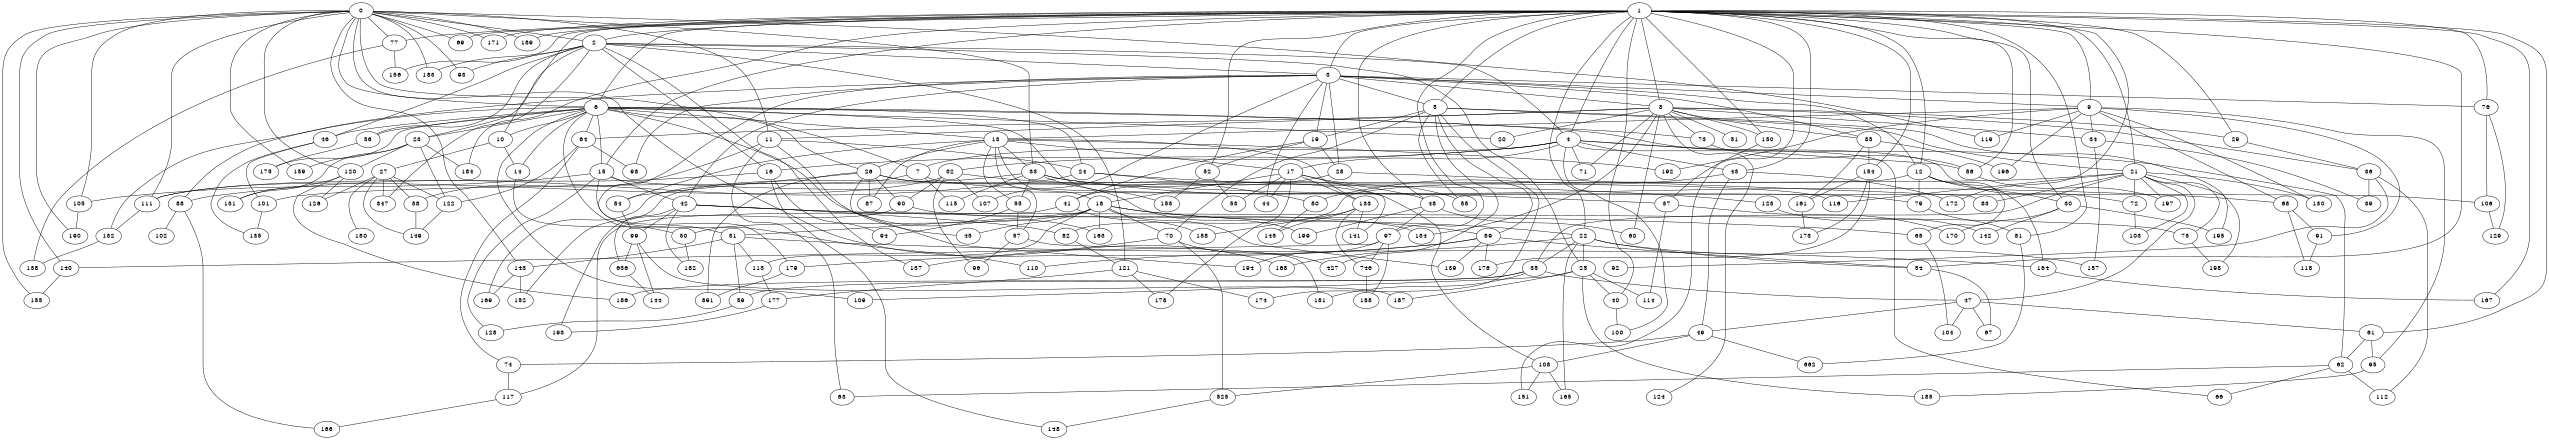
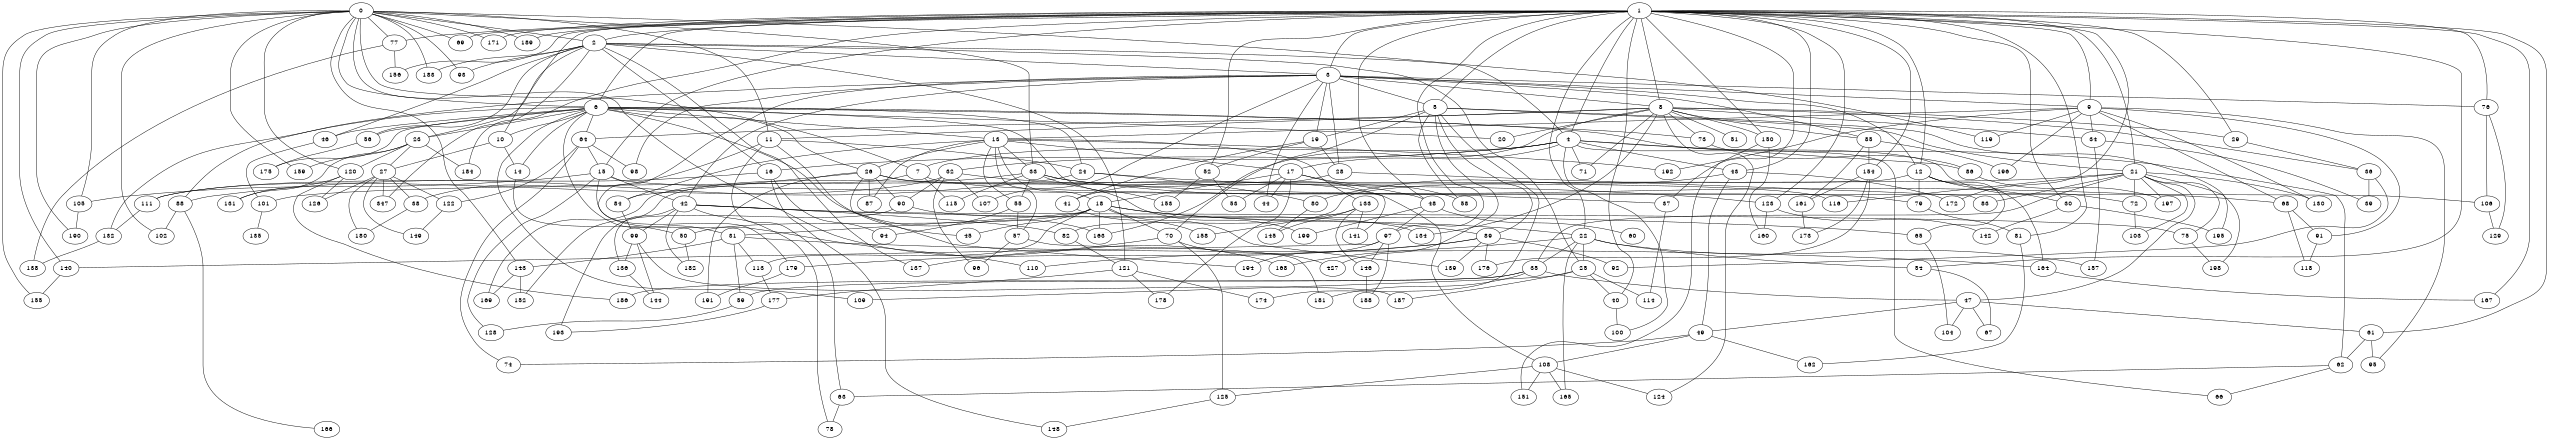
(1895, 34) -> (1830, 46)
(194, 50) -> (147, 47)
(601, 142) -> (593, 156)
(233, 171) -> none
(432, 172) -> (400, 156)
(1647, 172) -> (1333, 153)
(1328, 188) -> none
(416, 220) -> (389, 220)
none -> (1763, 236)
(1952, 236) -> none
(1612, 248) -> (1554, 248)
(623, 268) -> (623, 268)
(1366, 268) -> (1366, 268)
(708, 301) -> (708, 301)
(1810, 365) -> (1810, 365)
none -> (1611, 384)
(508, 397) -> none
(1223, 397) -> (1223, 397)
(1927, 397) -> none
(2382, 397) -> none
none -> (830, 429)
